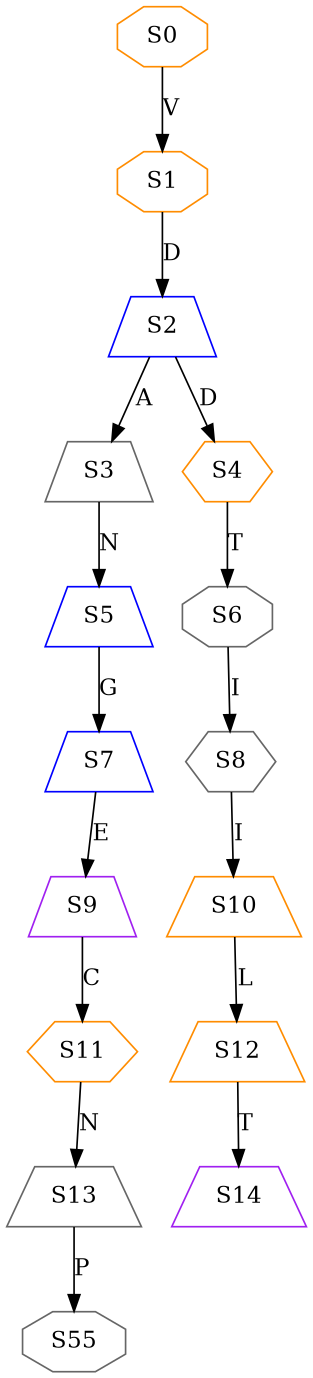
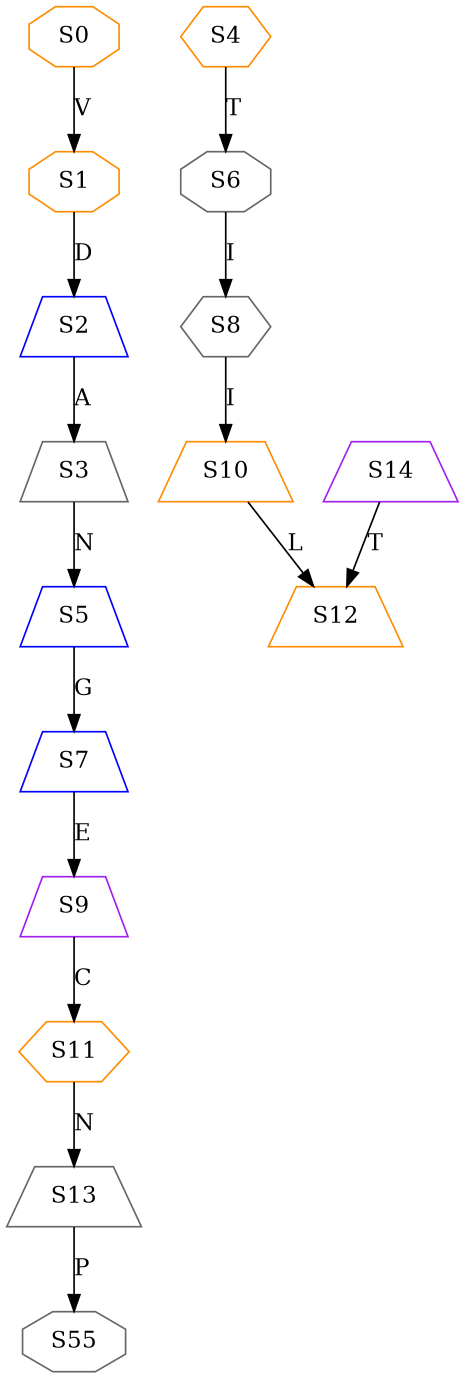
(191, 391) -> none
(238, 1116) -> (366, 536)
